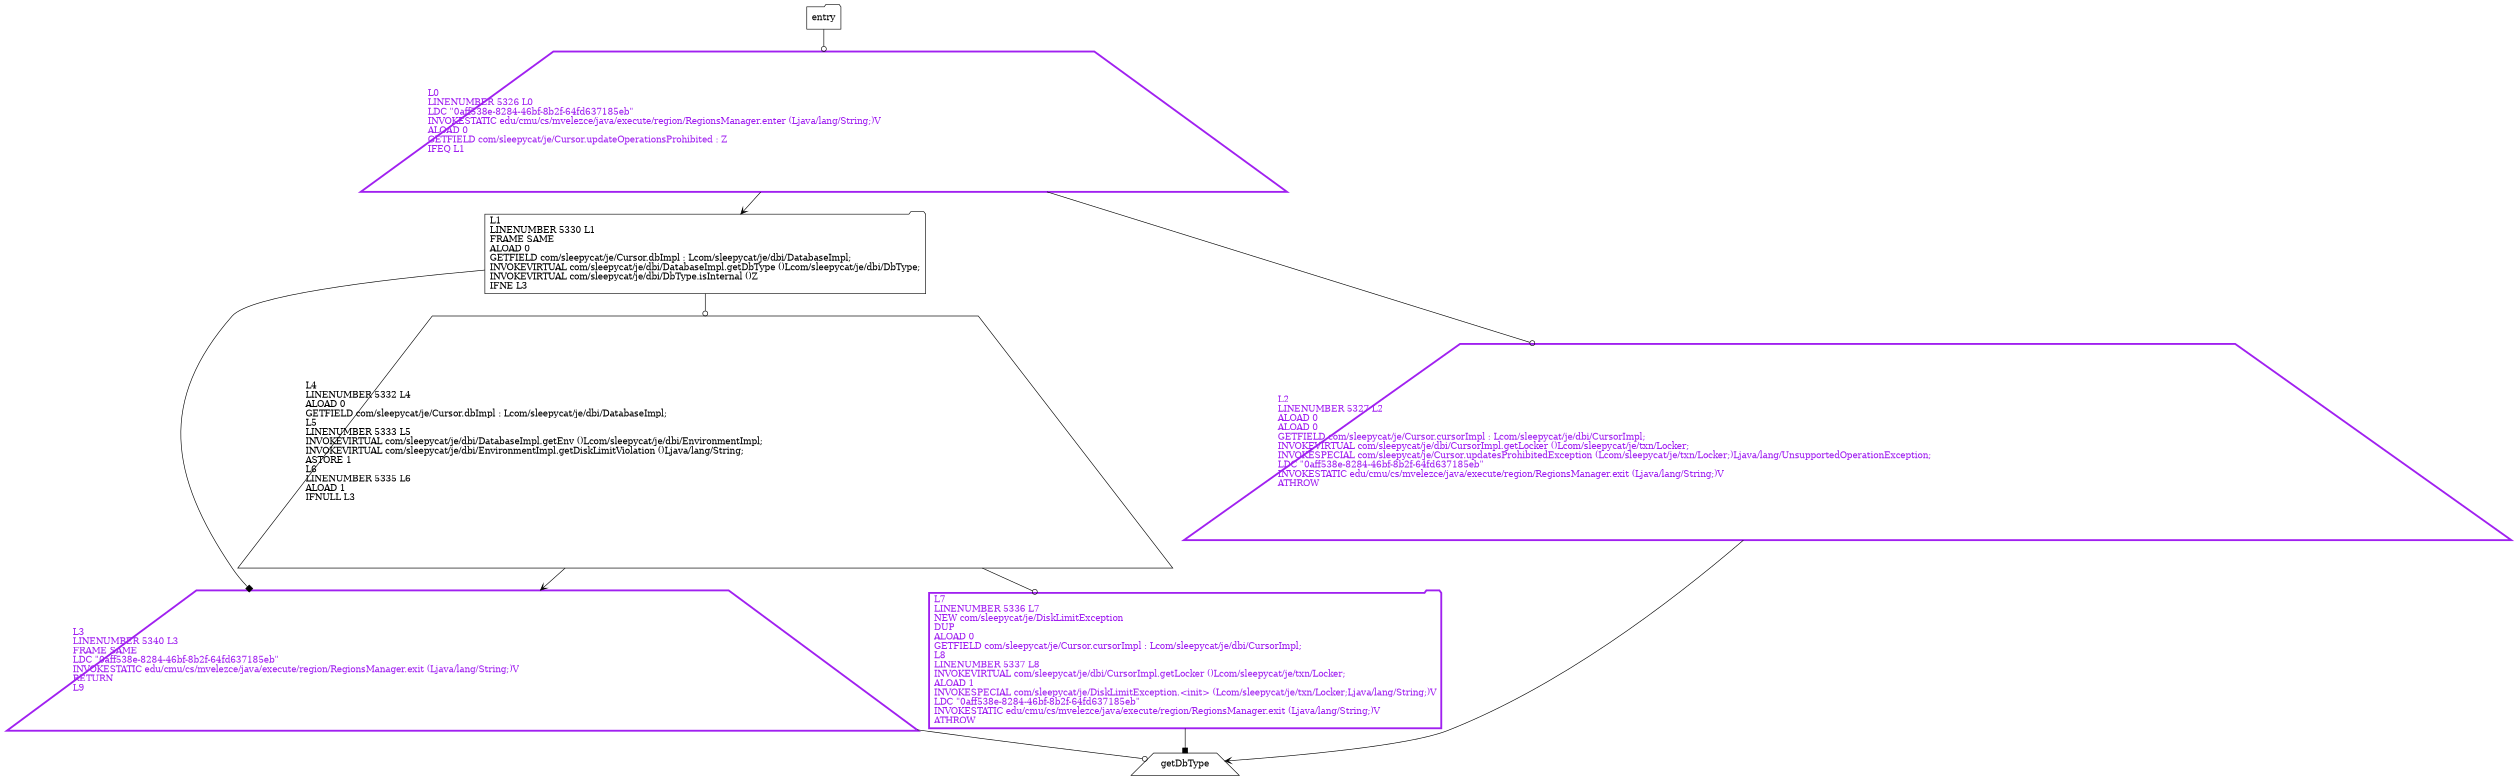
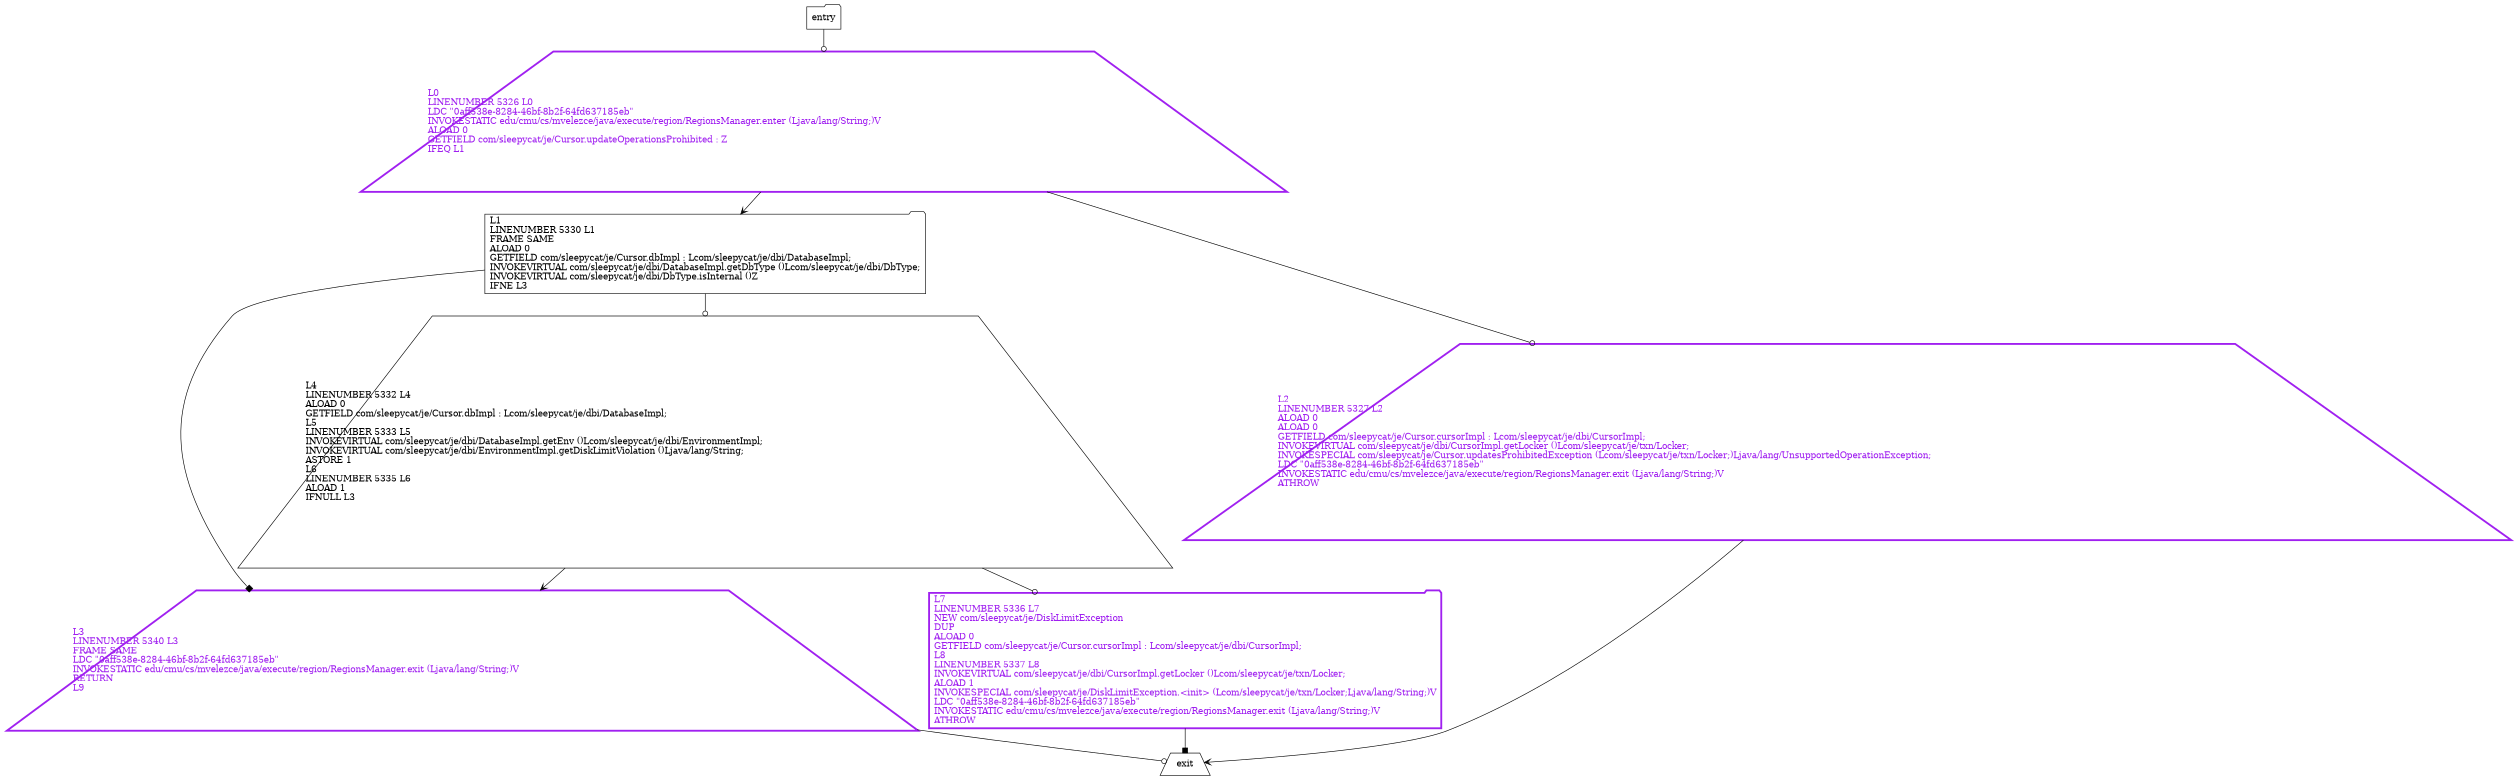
(1185, 764) -> (1185, 764)
